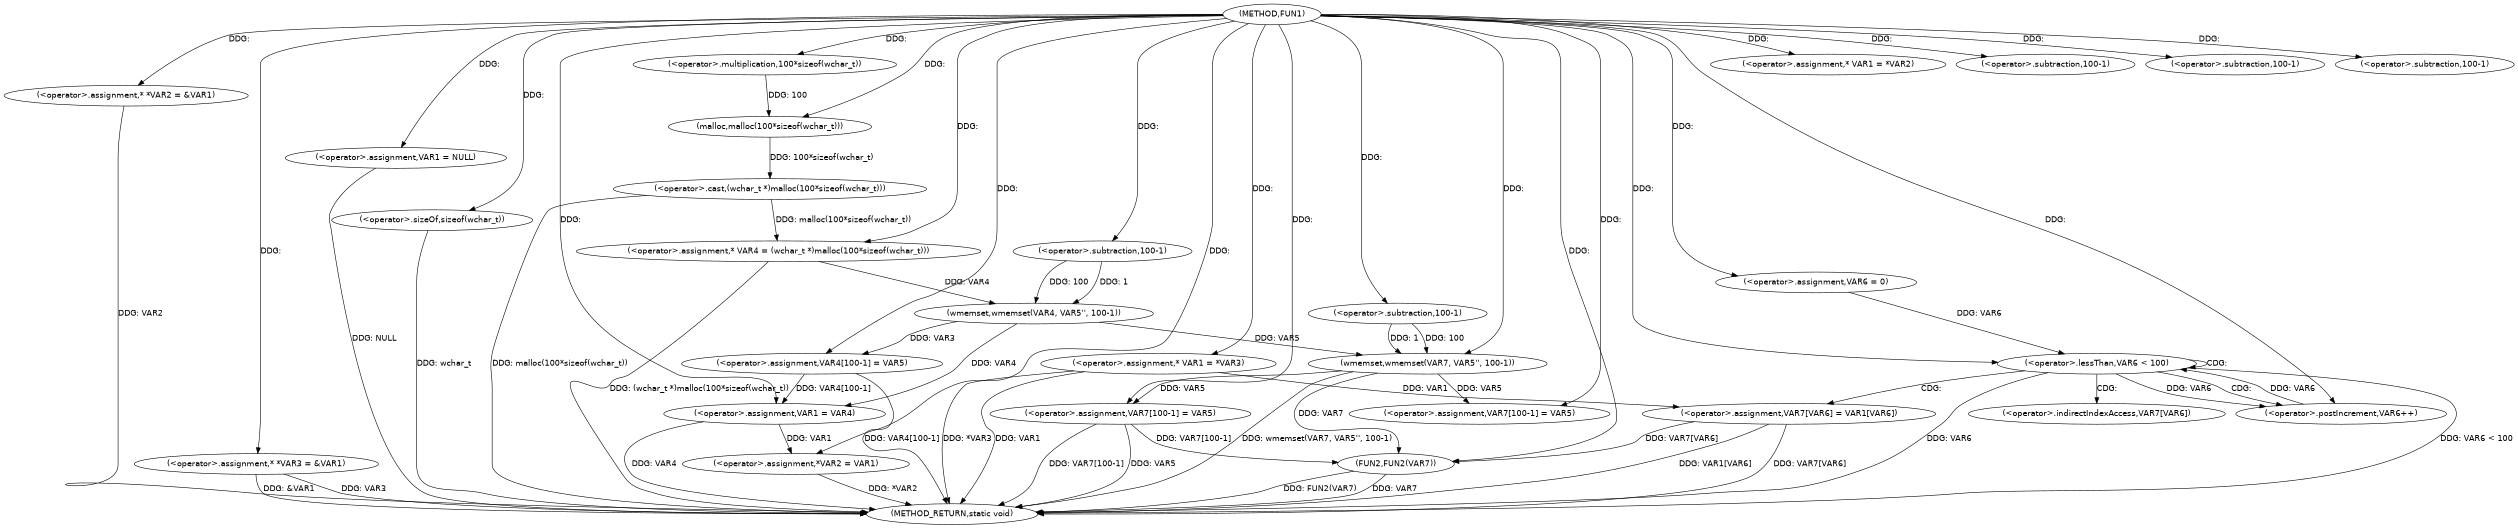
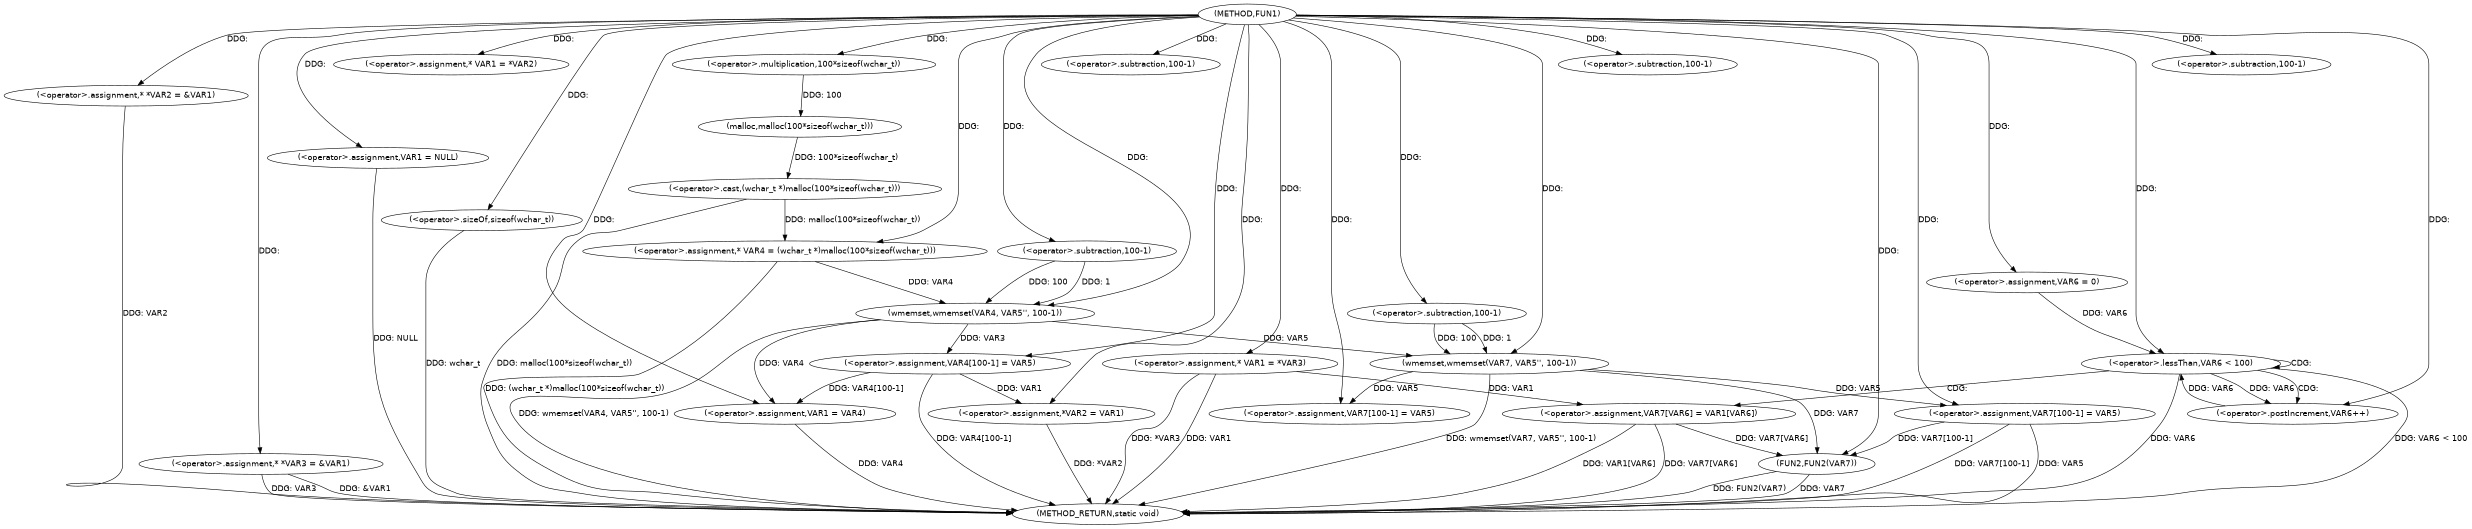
(971, 29) -> (1093, 148)
(2097, 414) -> none
(784, 436) -> (988, 388)
none -> (556, 451)
